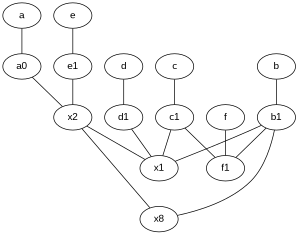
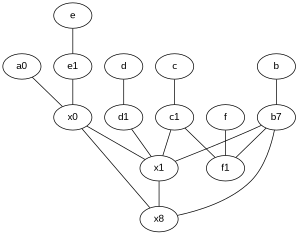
(22, 16) -> none
(73, 117) -> (73, 117)
(276, 117) -> (276, 117)
none -> (159, 194)
